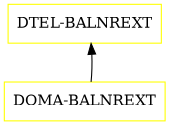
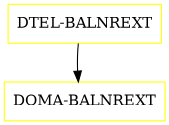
(92, 68) -> (77, 57)
